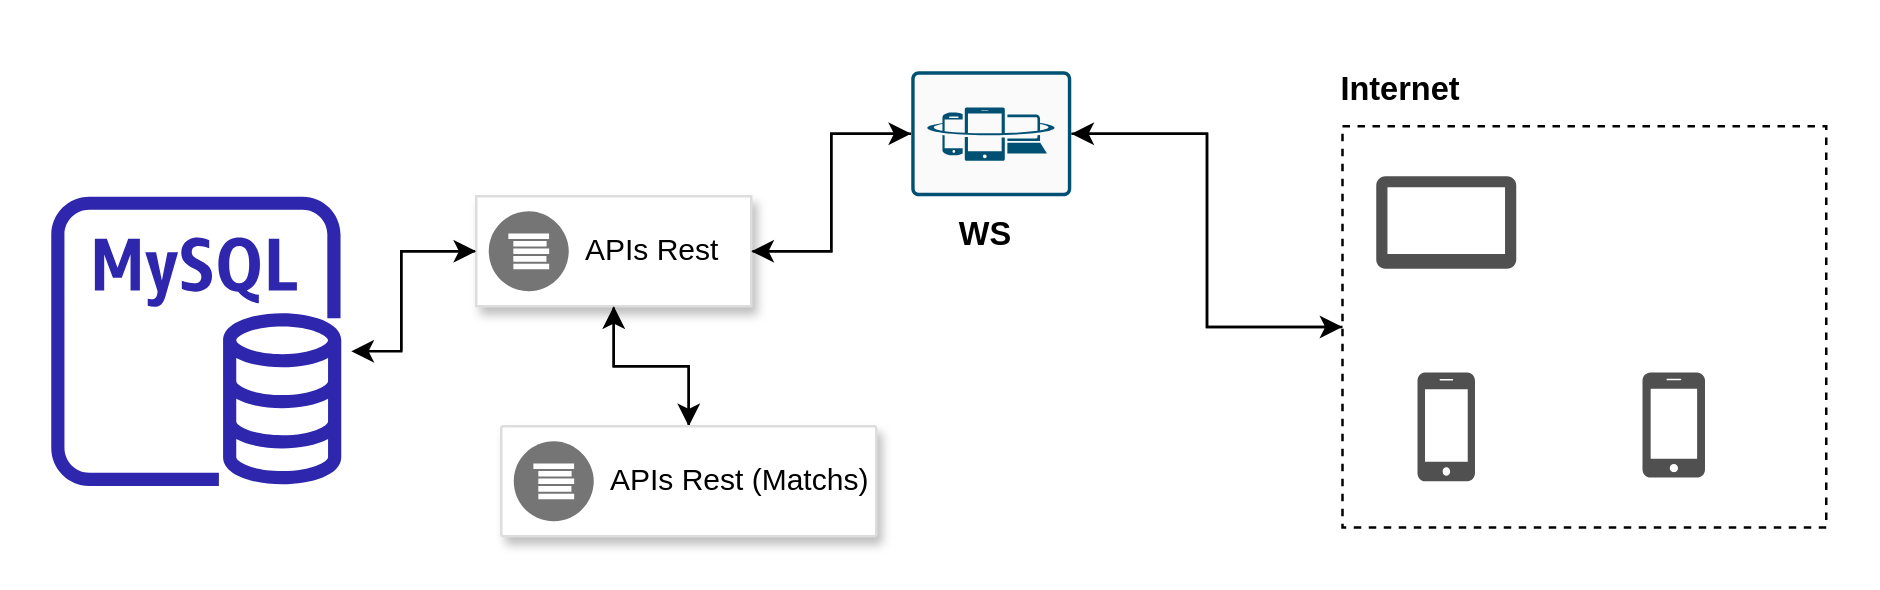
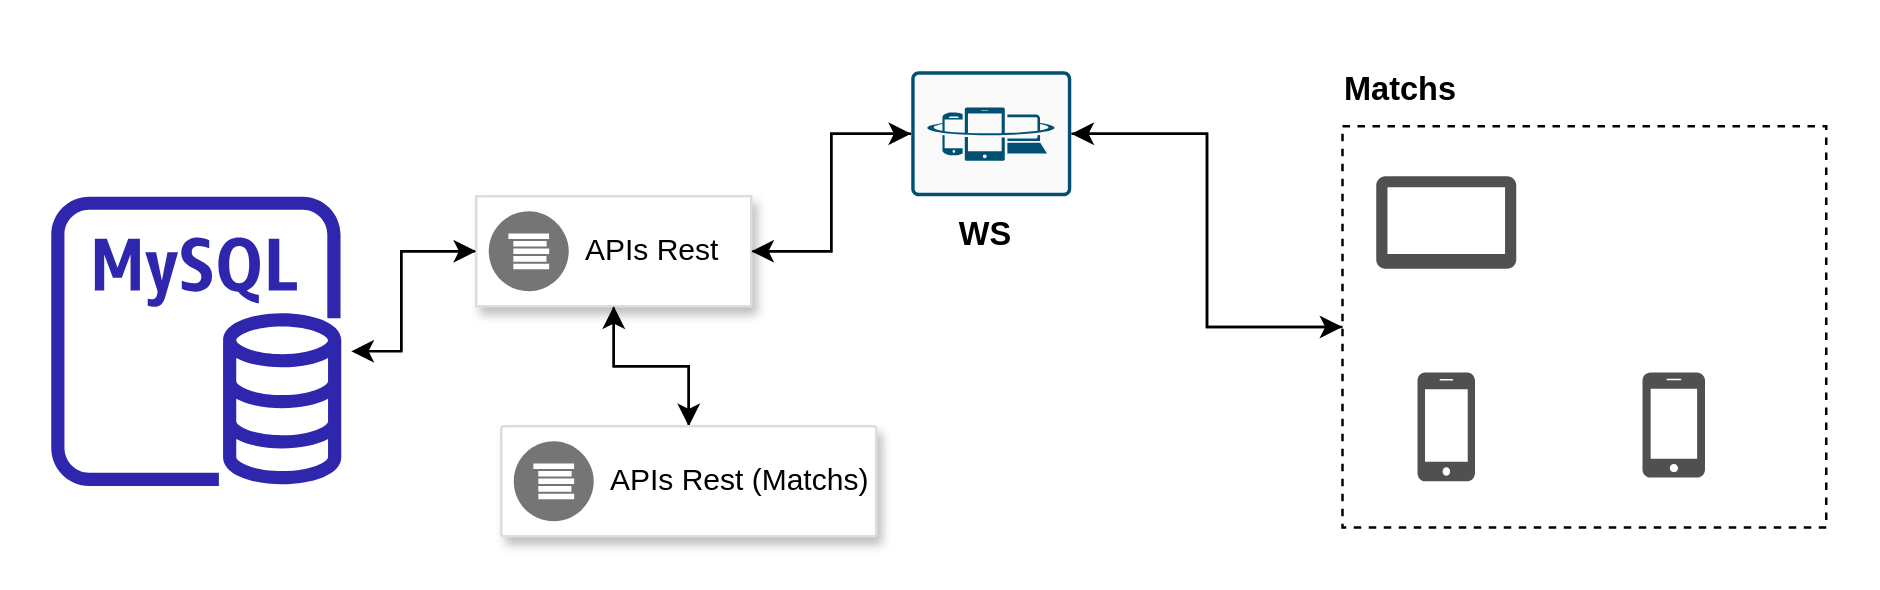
(1401, 89) -> (1401, 89)
